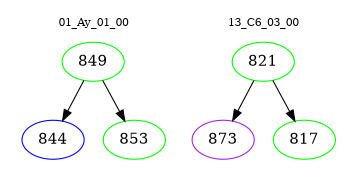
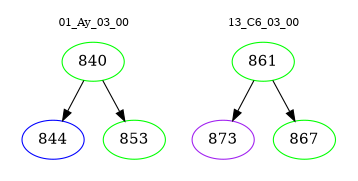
(94, 23) -> (94, 23)
(93, 62) -> (93, 62)
(263, 62) -> (263, 62)
(304, 140) -> (304, 140)
